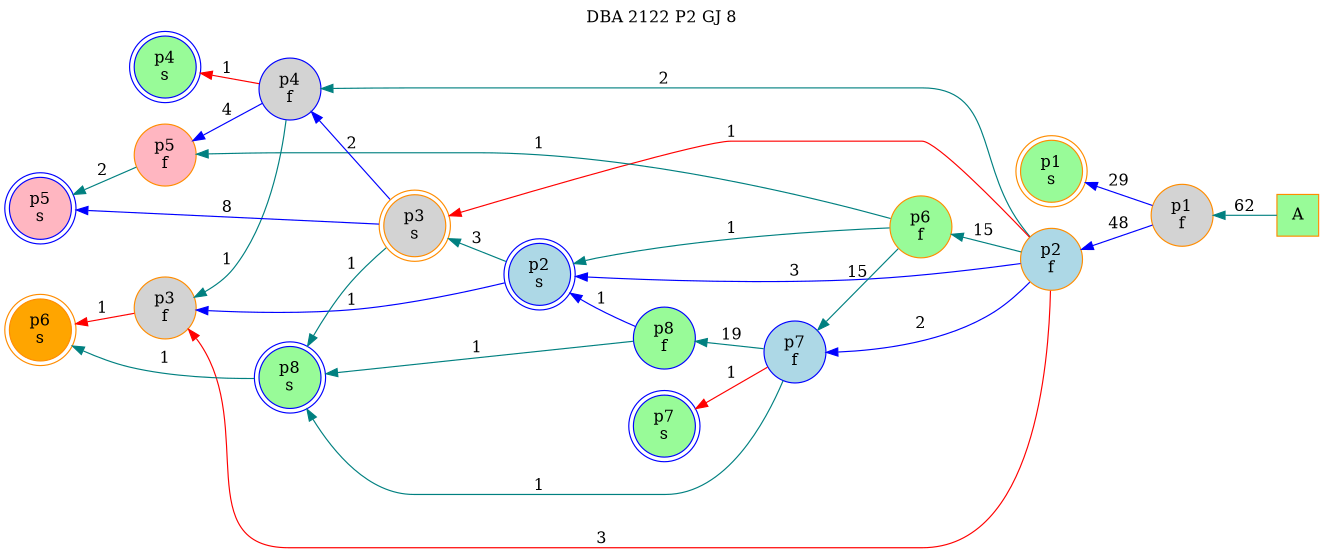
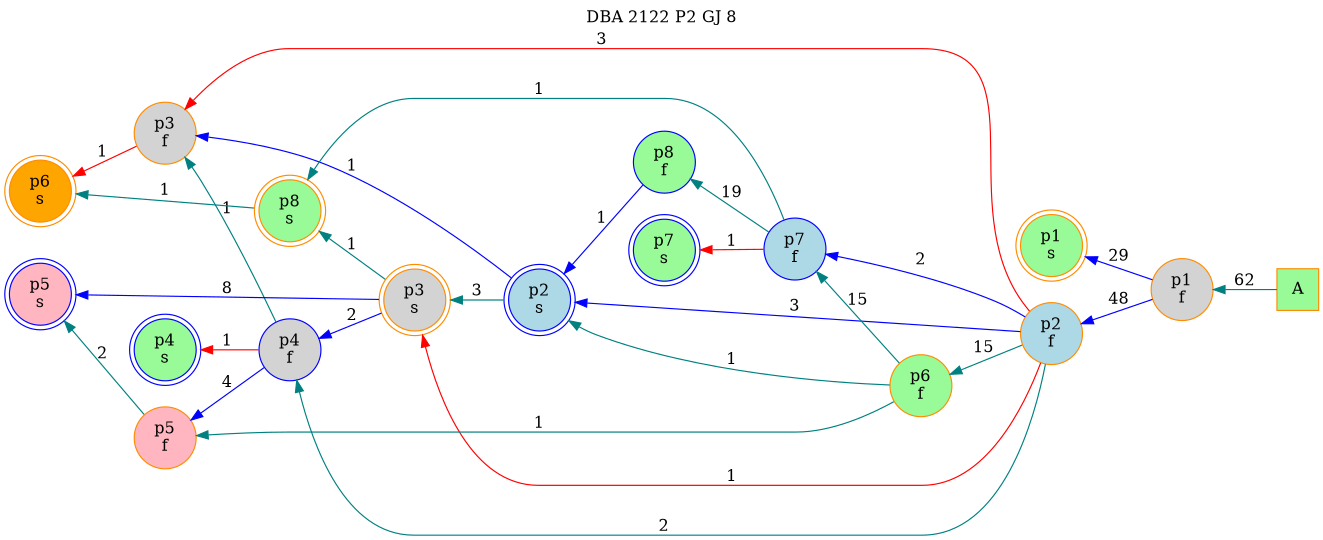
(486, 357) -> none
(290, 377) -> (290, 211)
